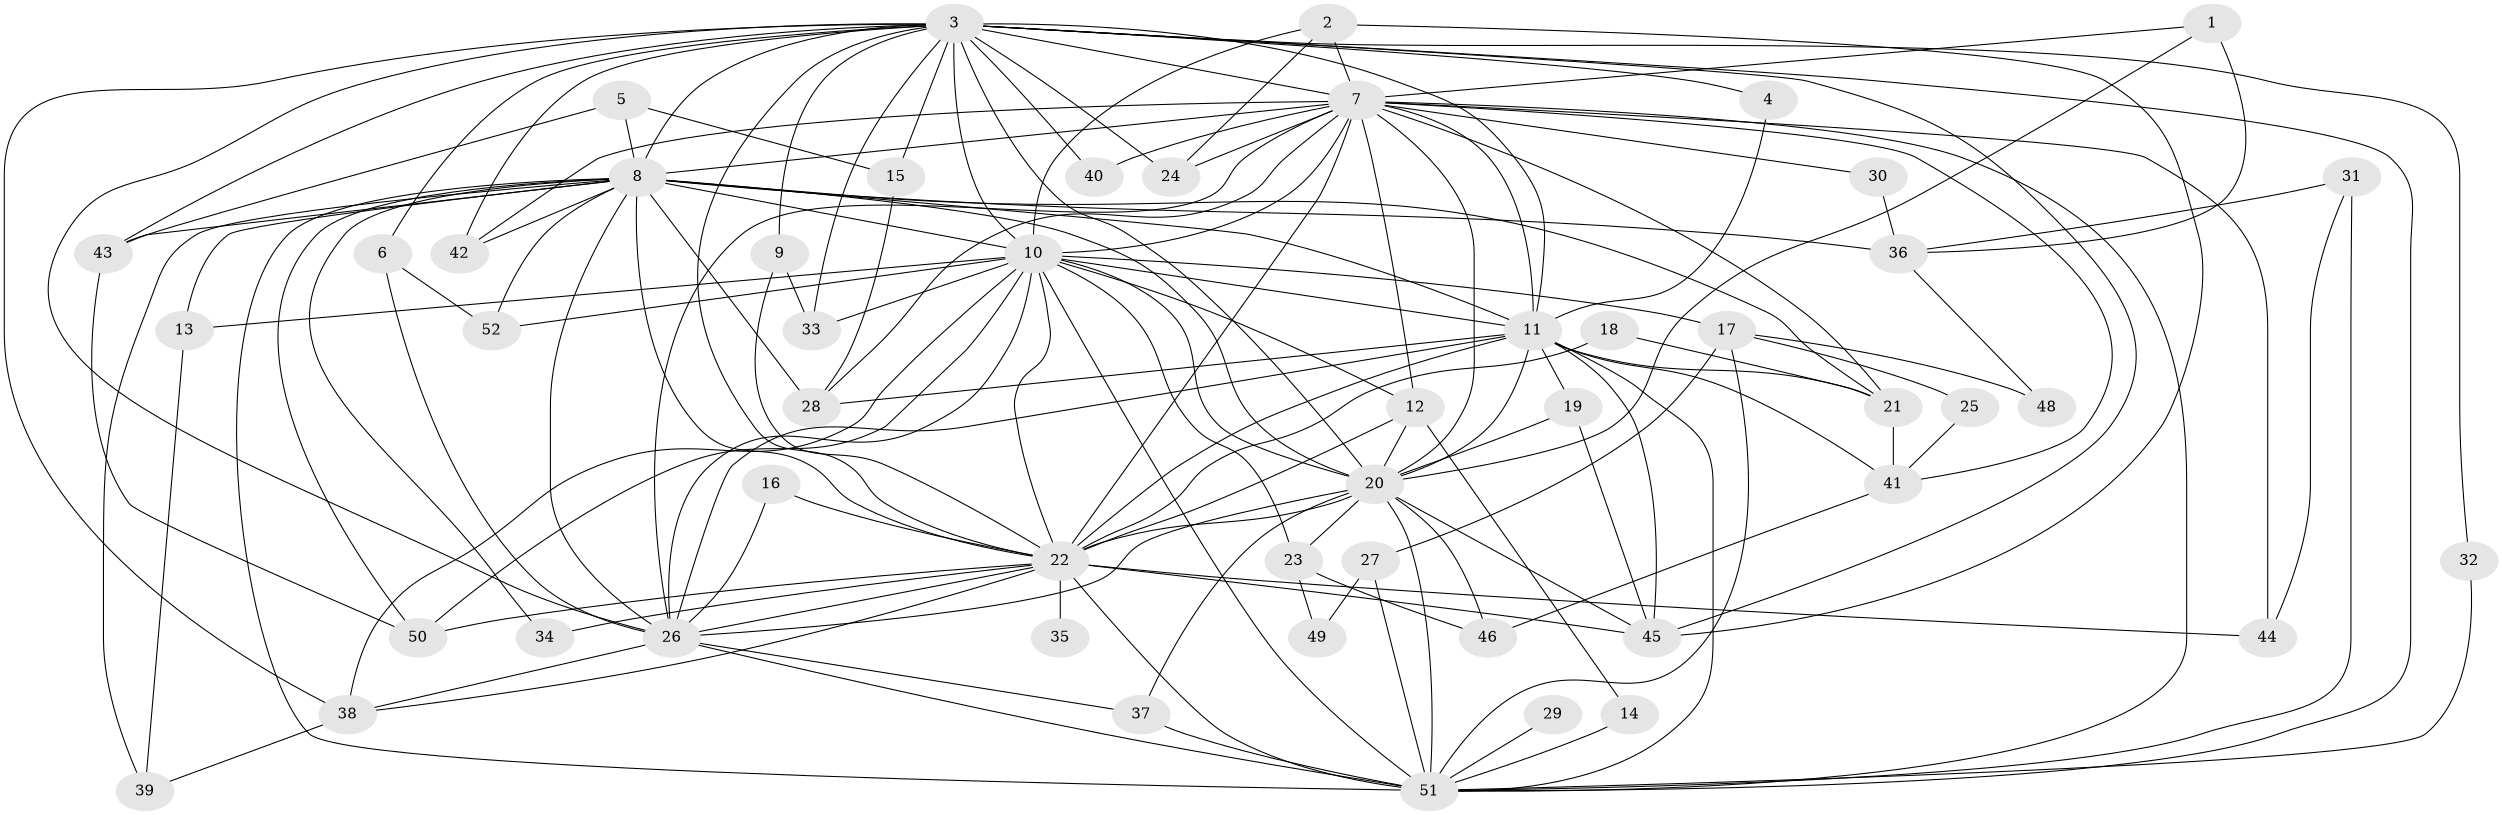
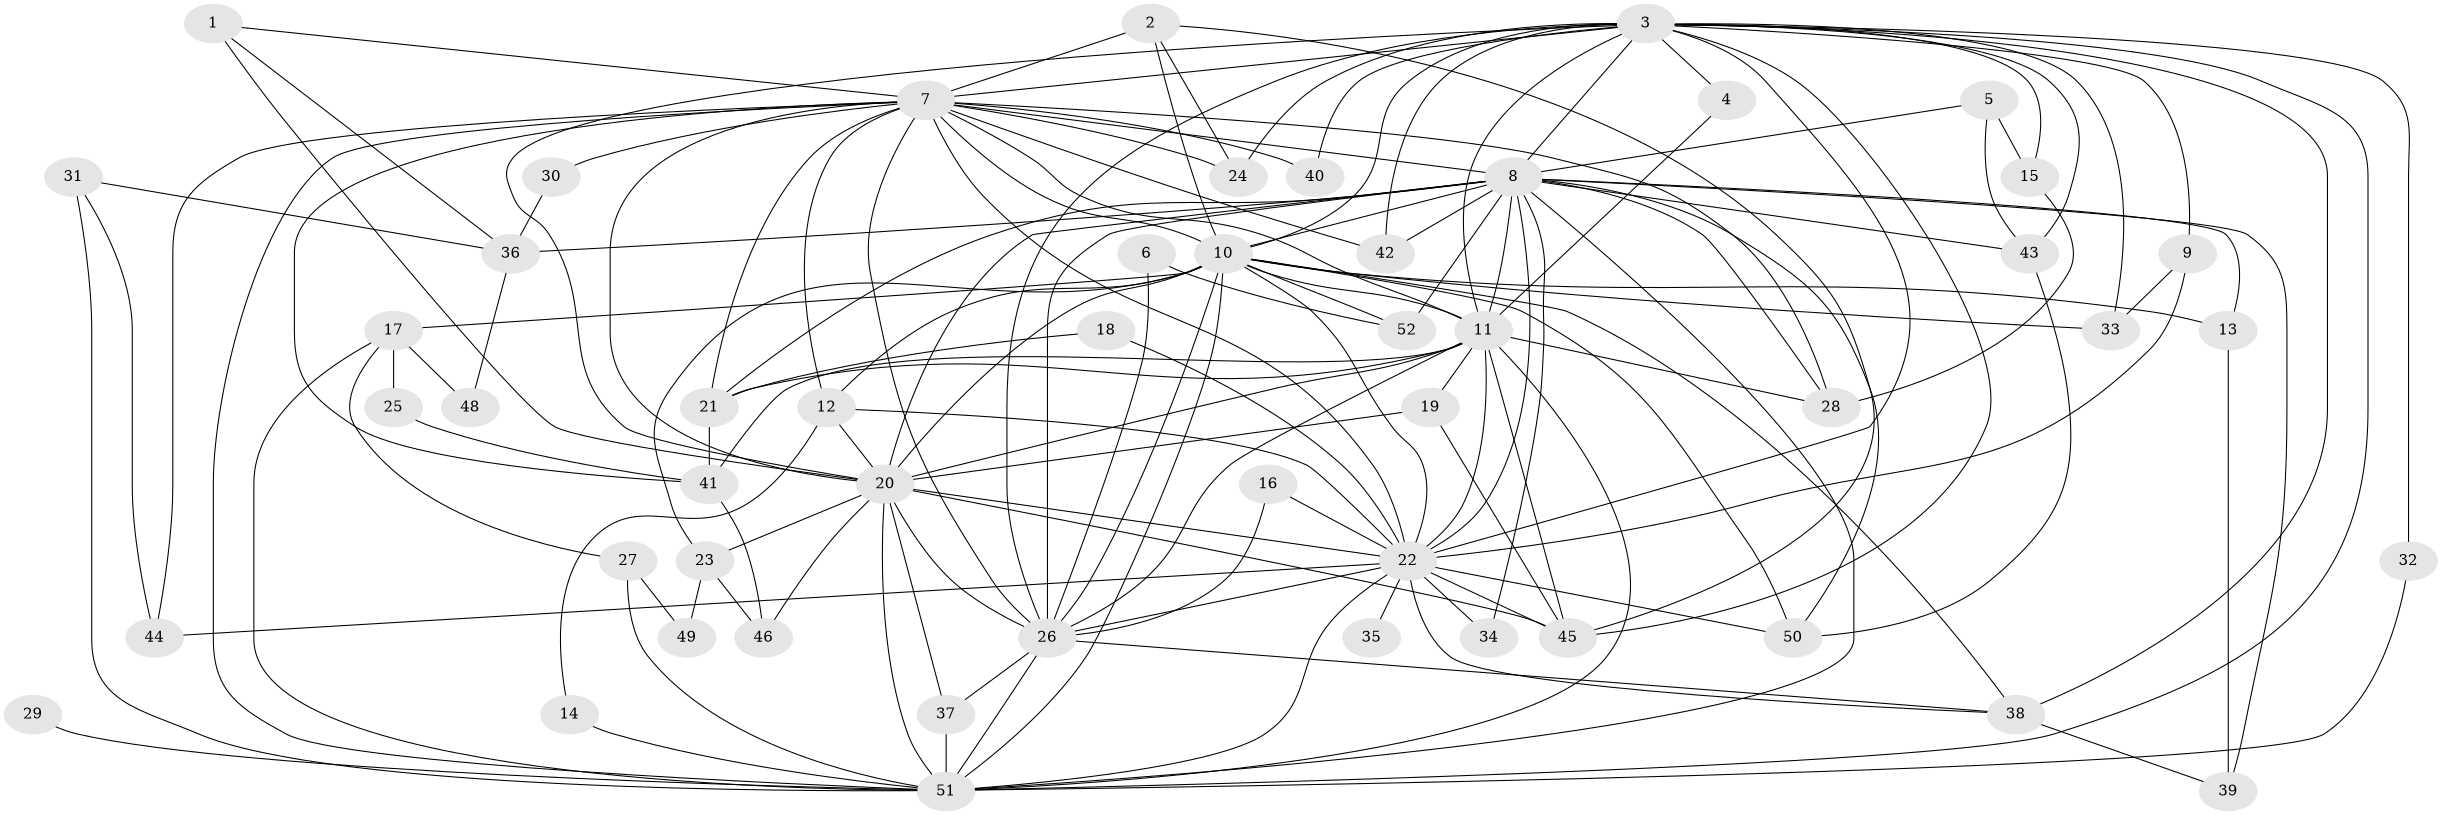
(579, 66) -> none
